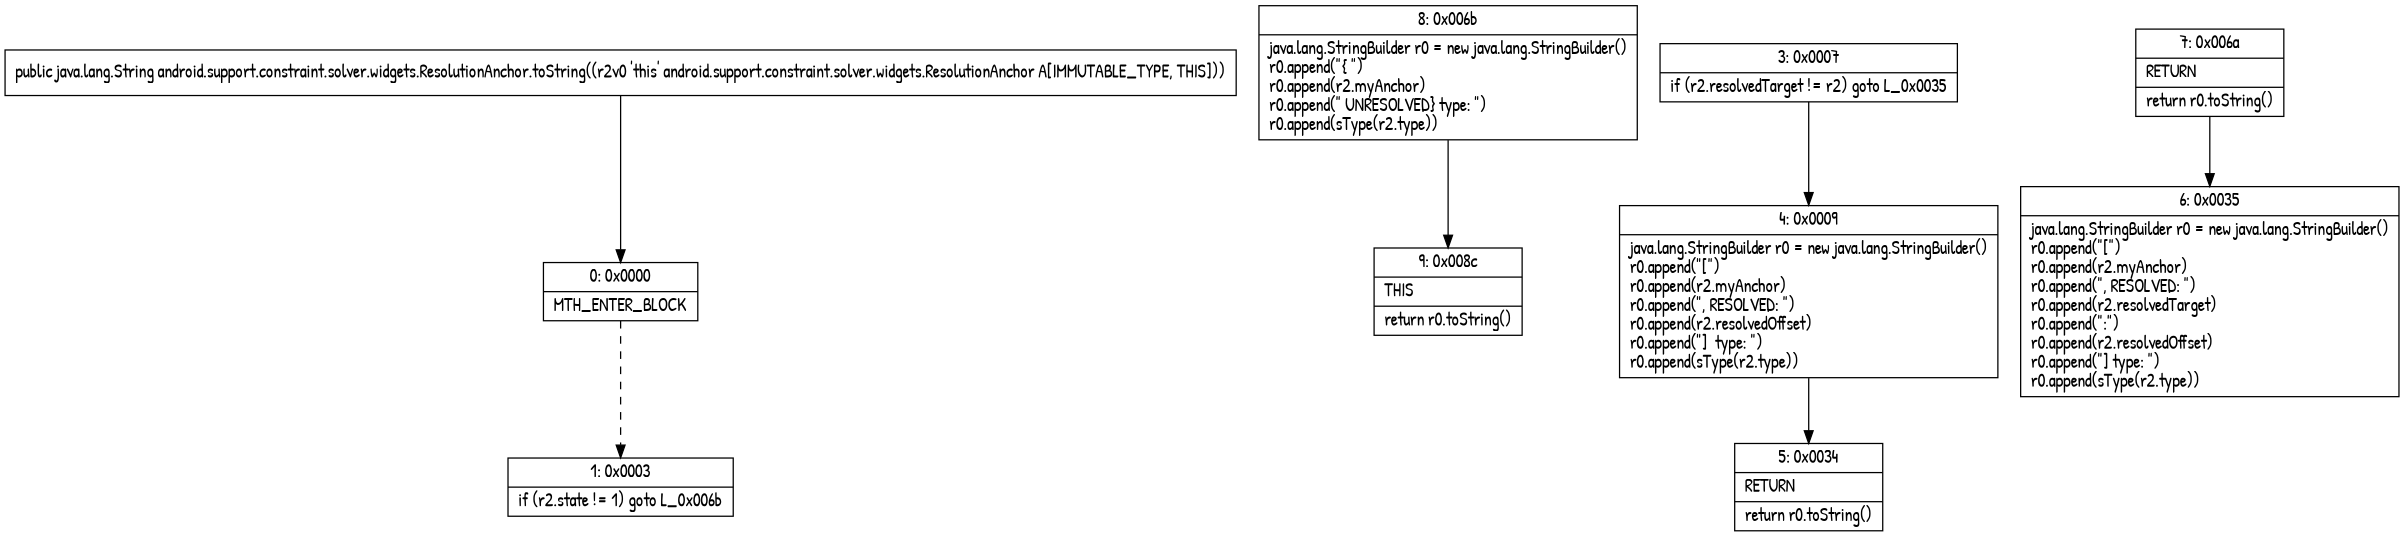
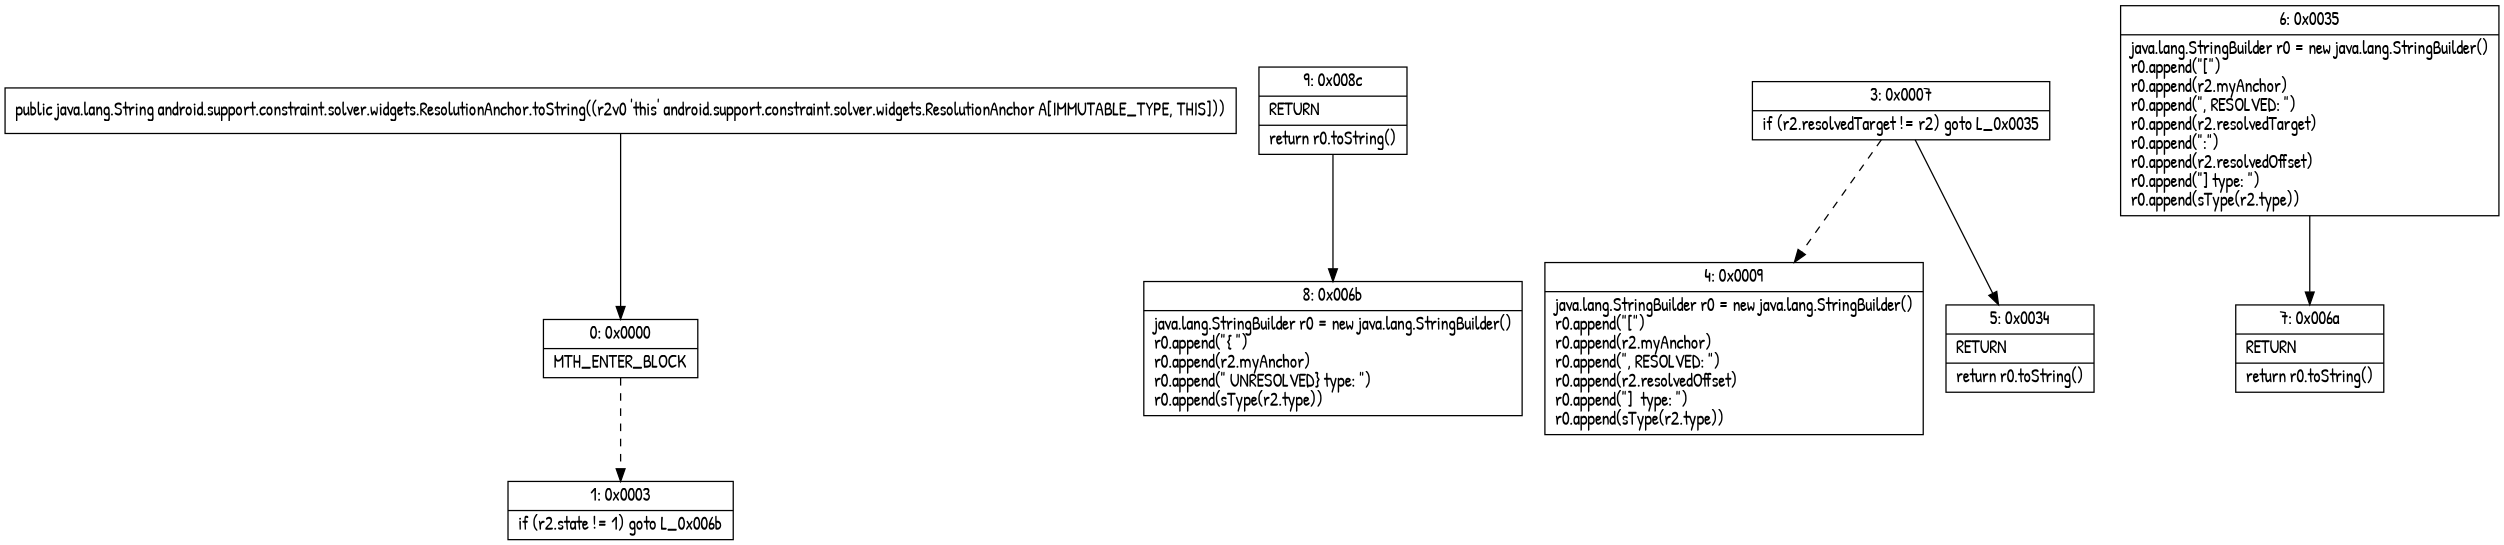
(2210, 145) -> (2310, 254)
(1809, 147) -> (1842, 196)
(1448, 188) -> (1333, 212)
(1399, 291) -> (1294, 110)
(1809, 404) -> (1954, 216)
